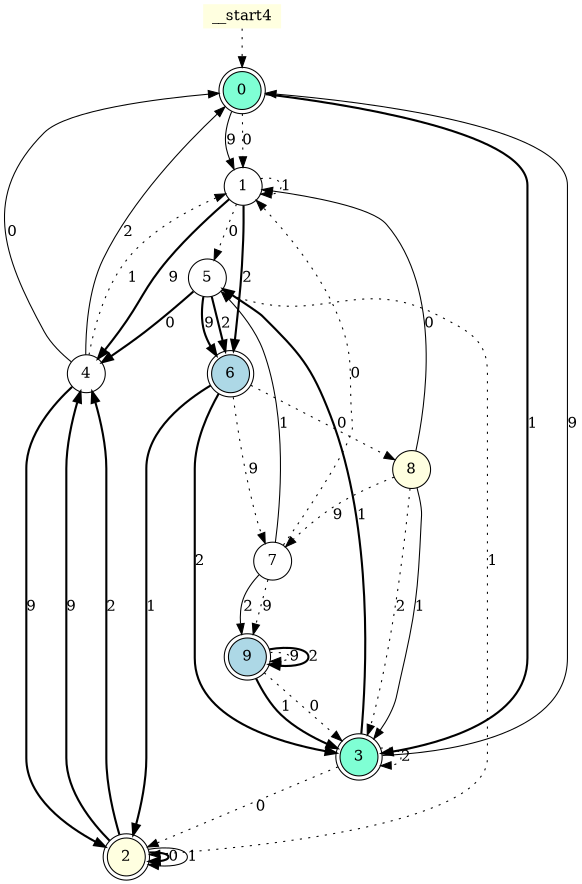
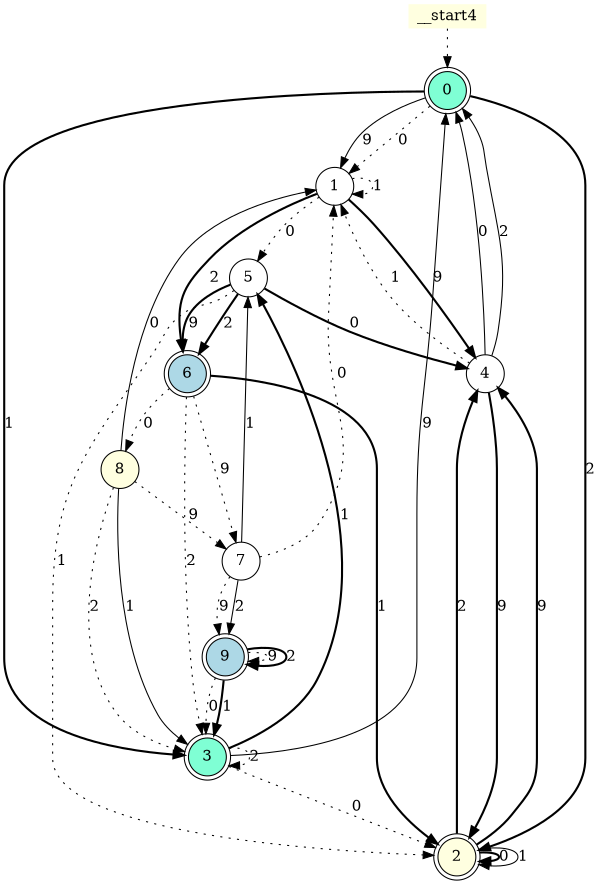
none -> (585, 463)
(195, 610) -> (185, 561)
